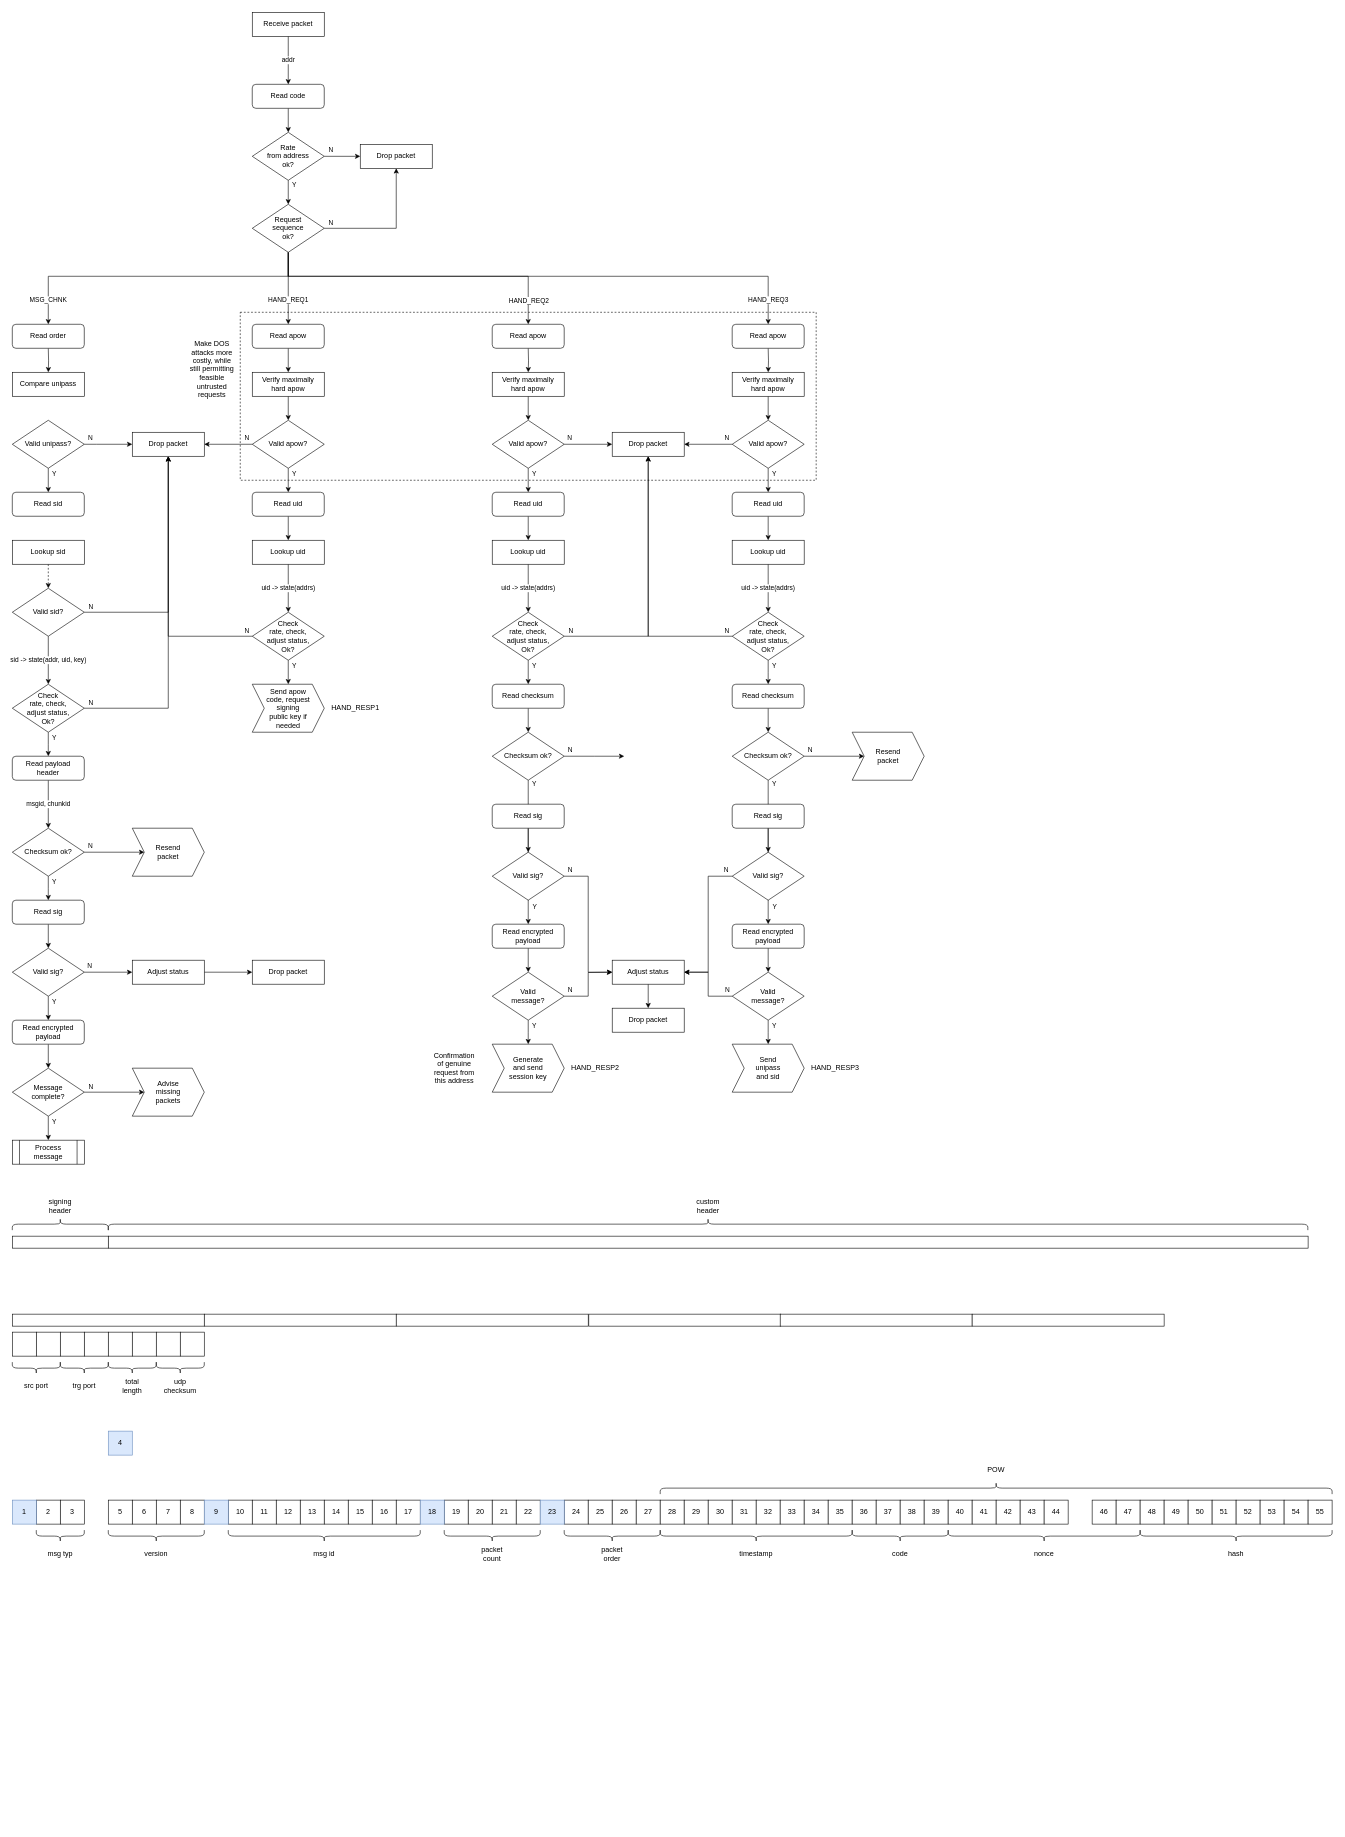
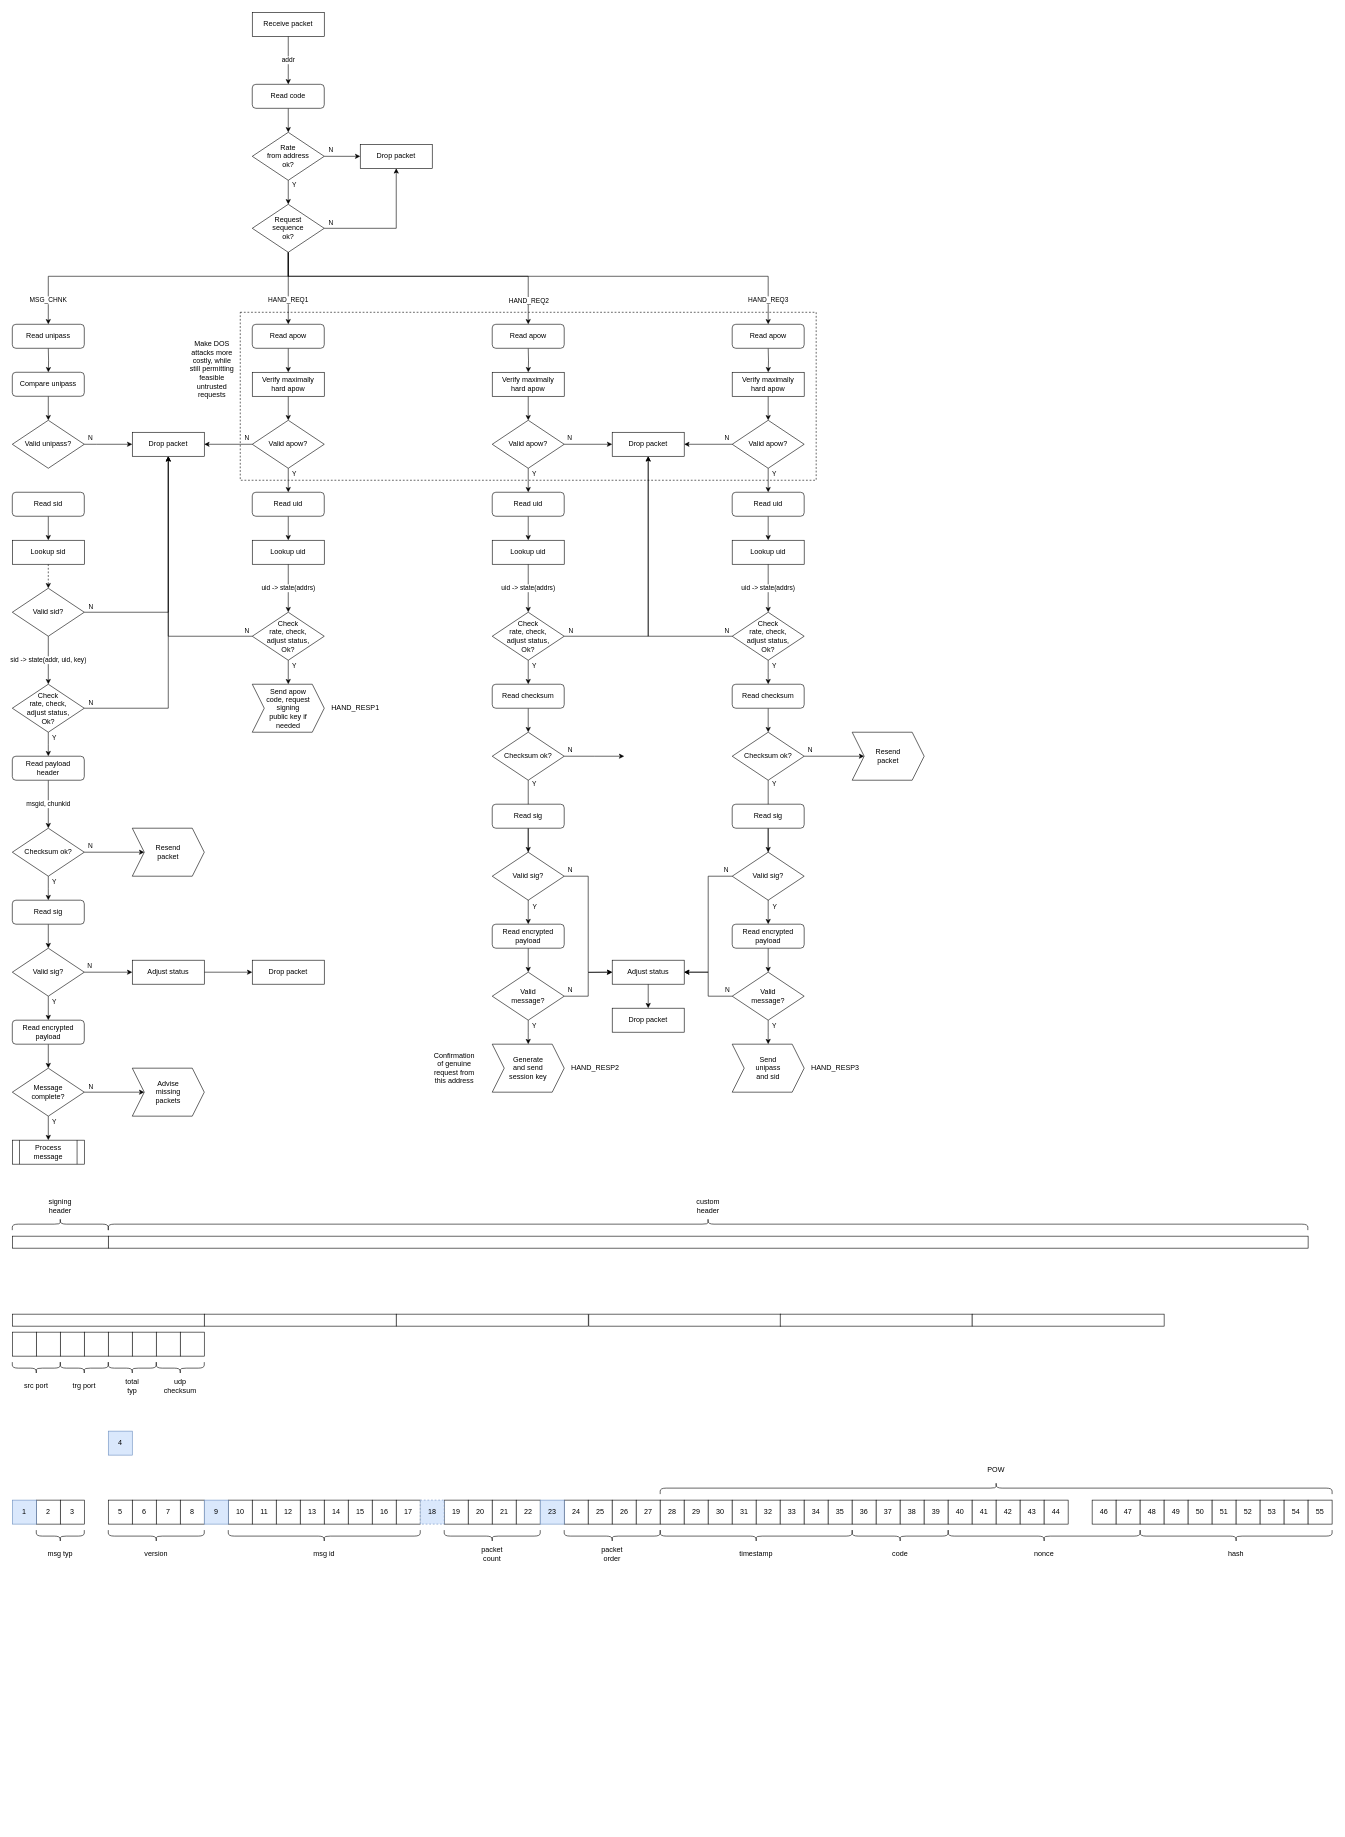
(48, 336) -> (48, 336)
(48, 384) -> (48, 384)
none -> (48, 414)
(48, 486) -> none
none -> (48, 534)
(132, 1386) -> (132, 1386)
(432, 1512) -> (432, 1512)
